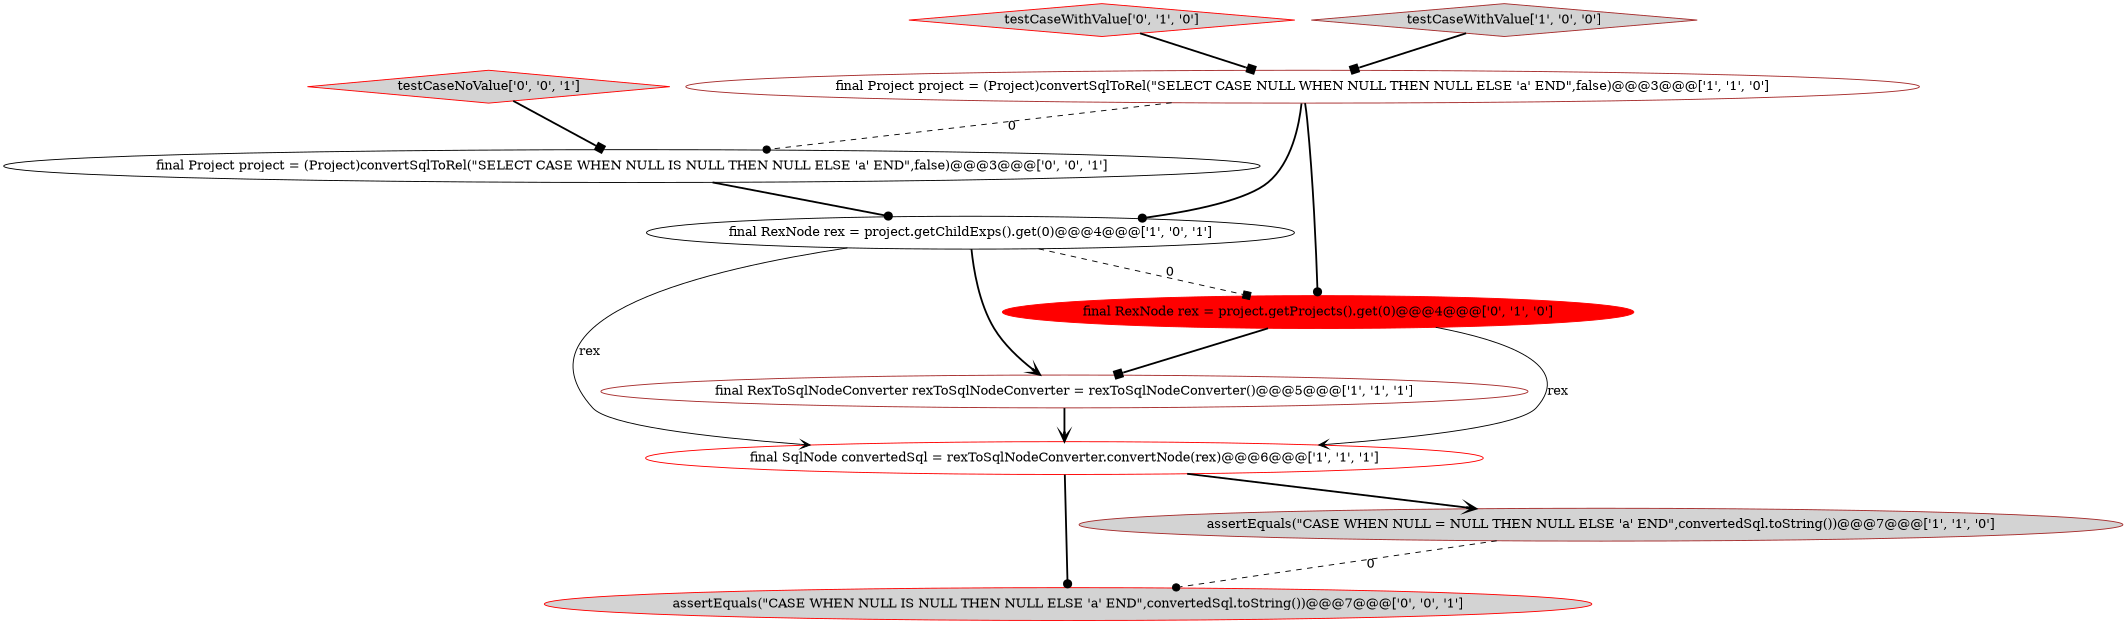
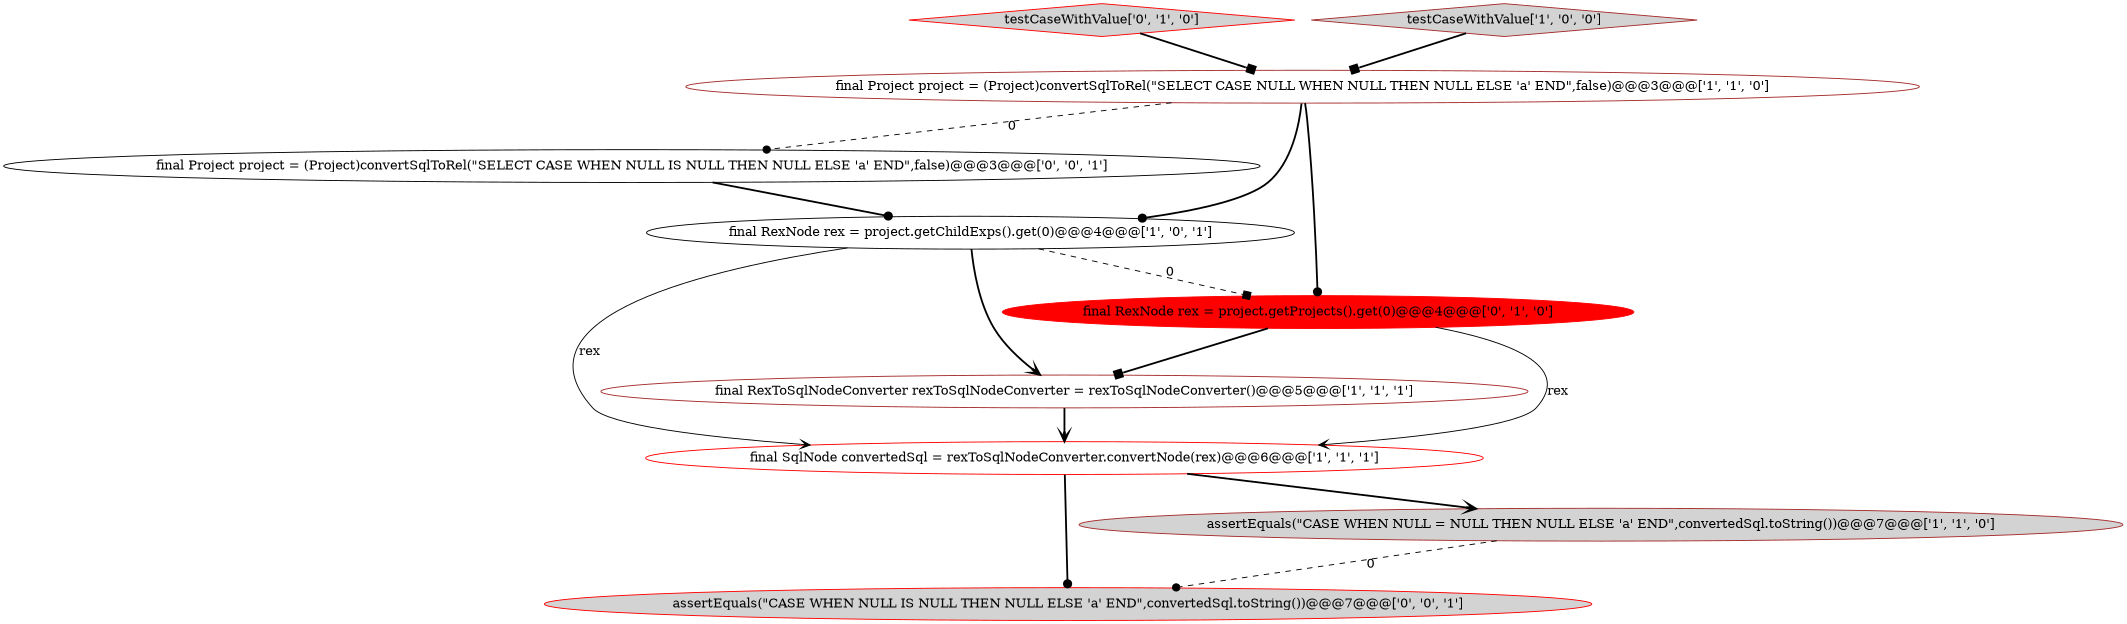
(489, 87) -> none
